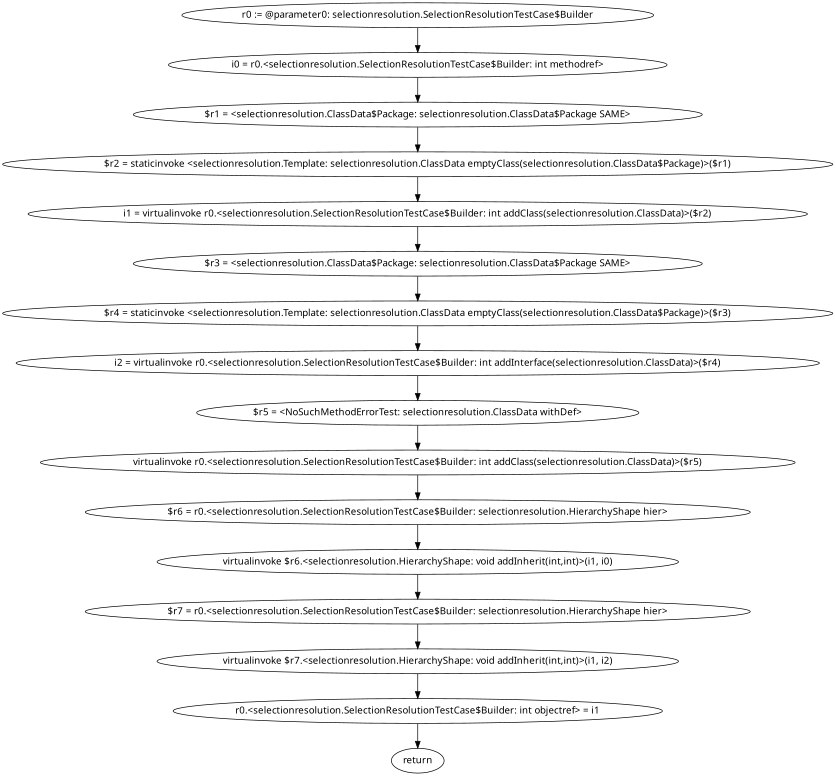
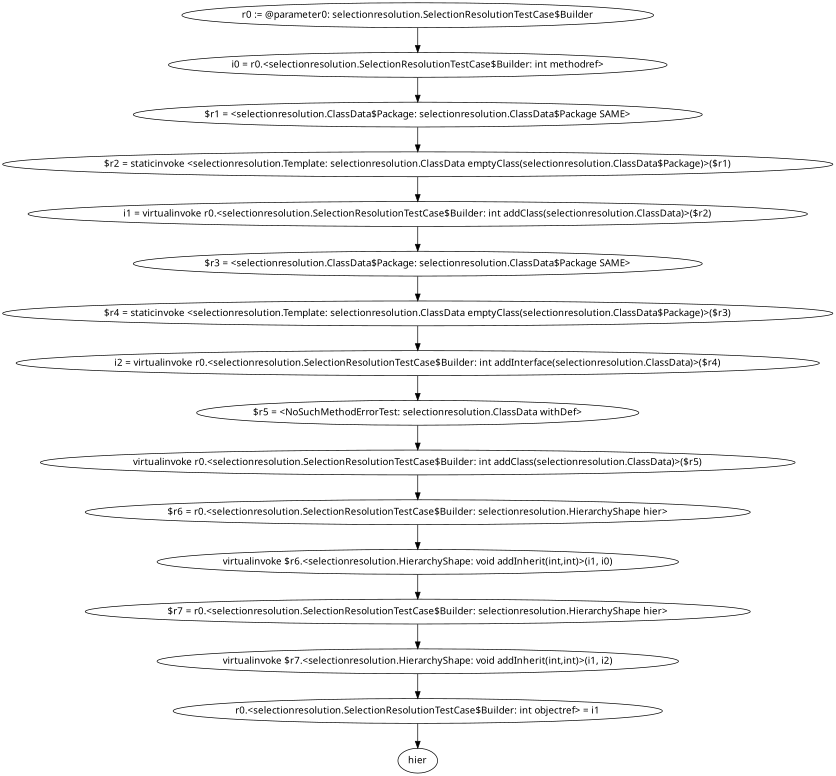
(418, 761) -> (418, 761)
